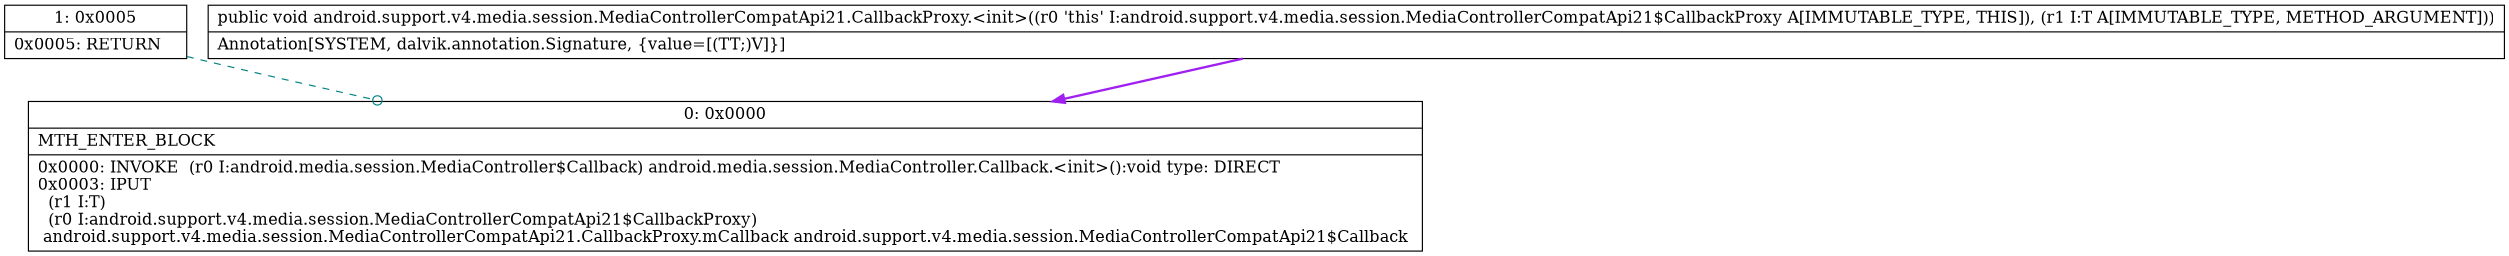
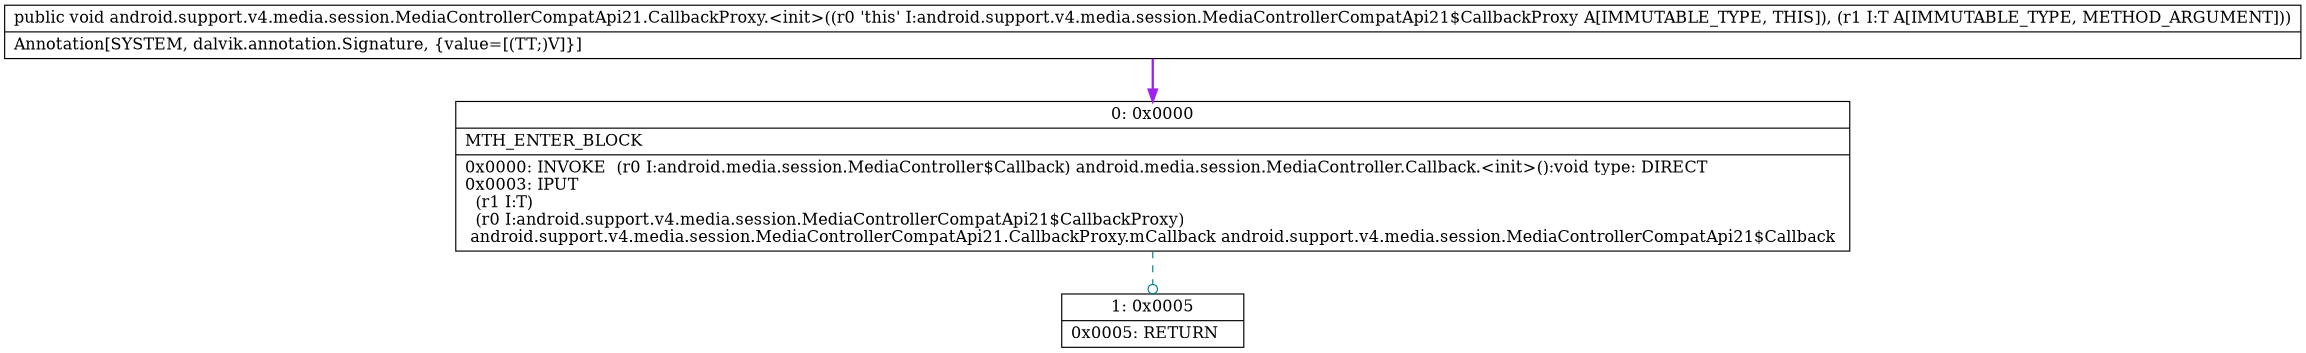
(280, 78) -> (1153, 268)
